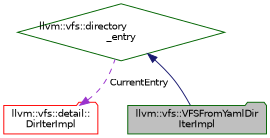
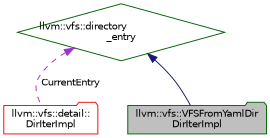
(105, 82) -> (41, 74)
(197, 120) -> (197, 120)
